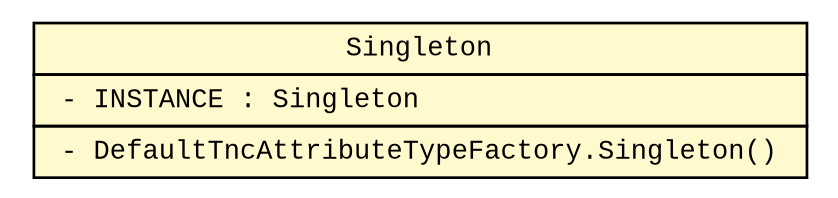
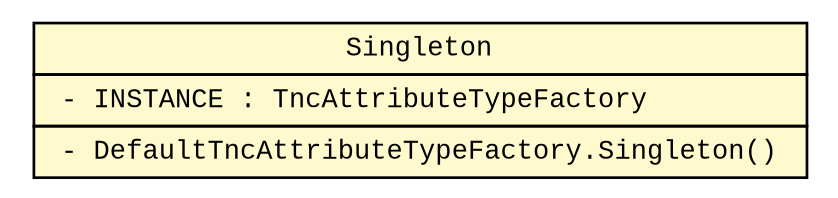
(241, 99) -> (355, 99)
